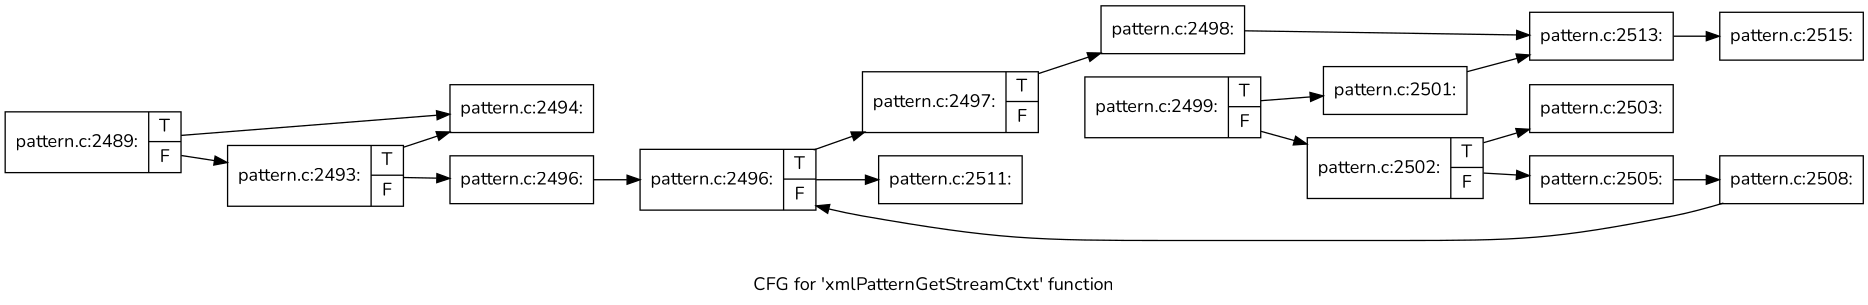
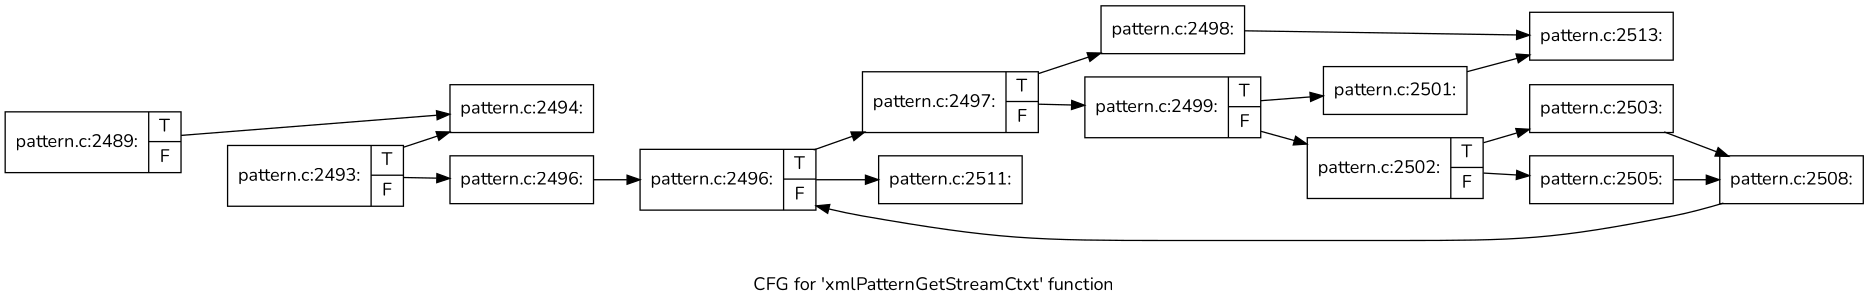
(1792, 36) -> none
none -> (1055, 105)
none -> (1690, 142)
(198, 158) -> none
